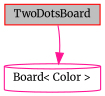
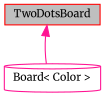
(60, 39) -> (45, 50)
